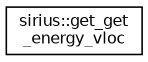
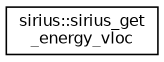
(74, 31) -> (82, 31)
